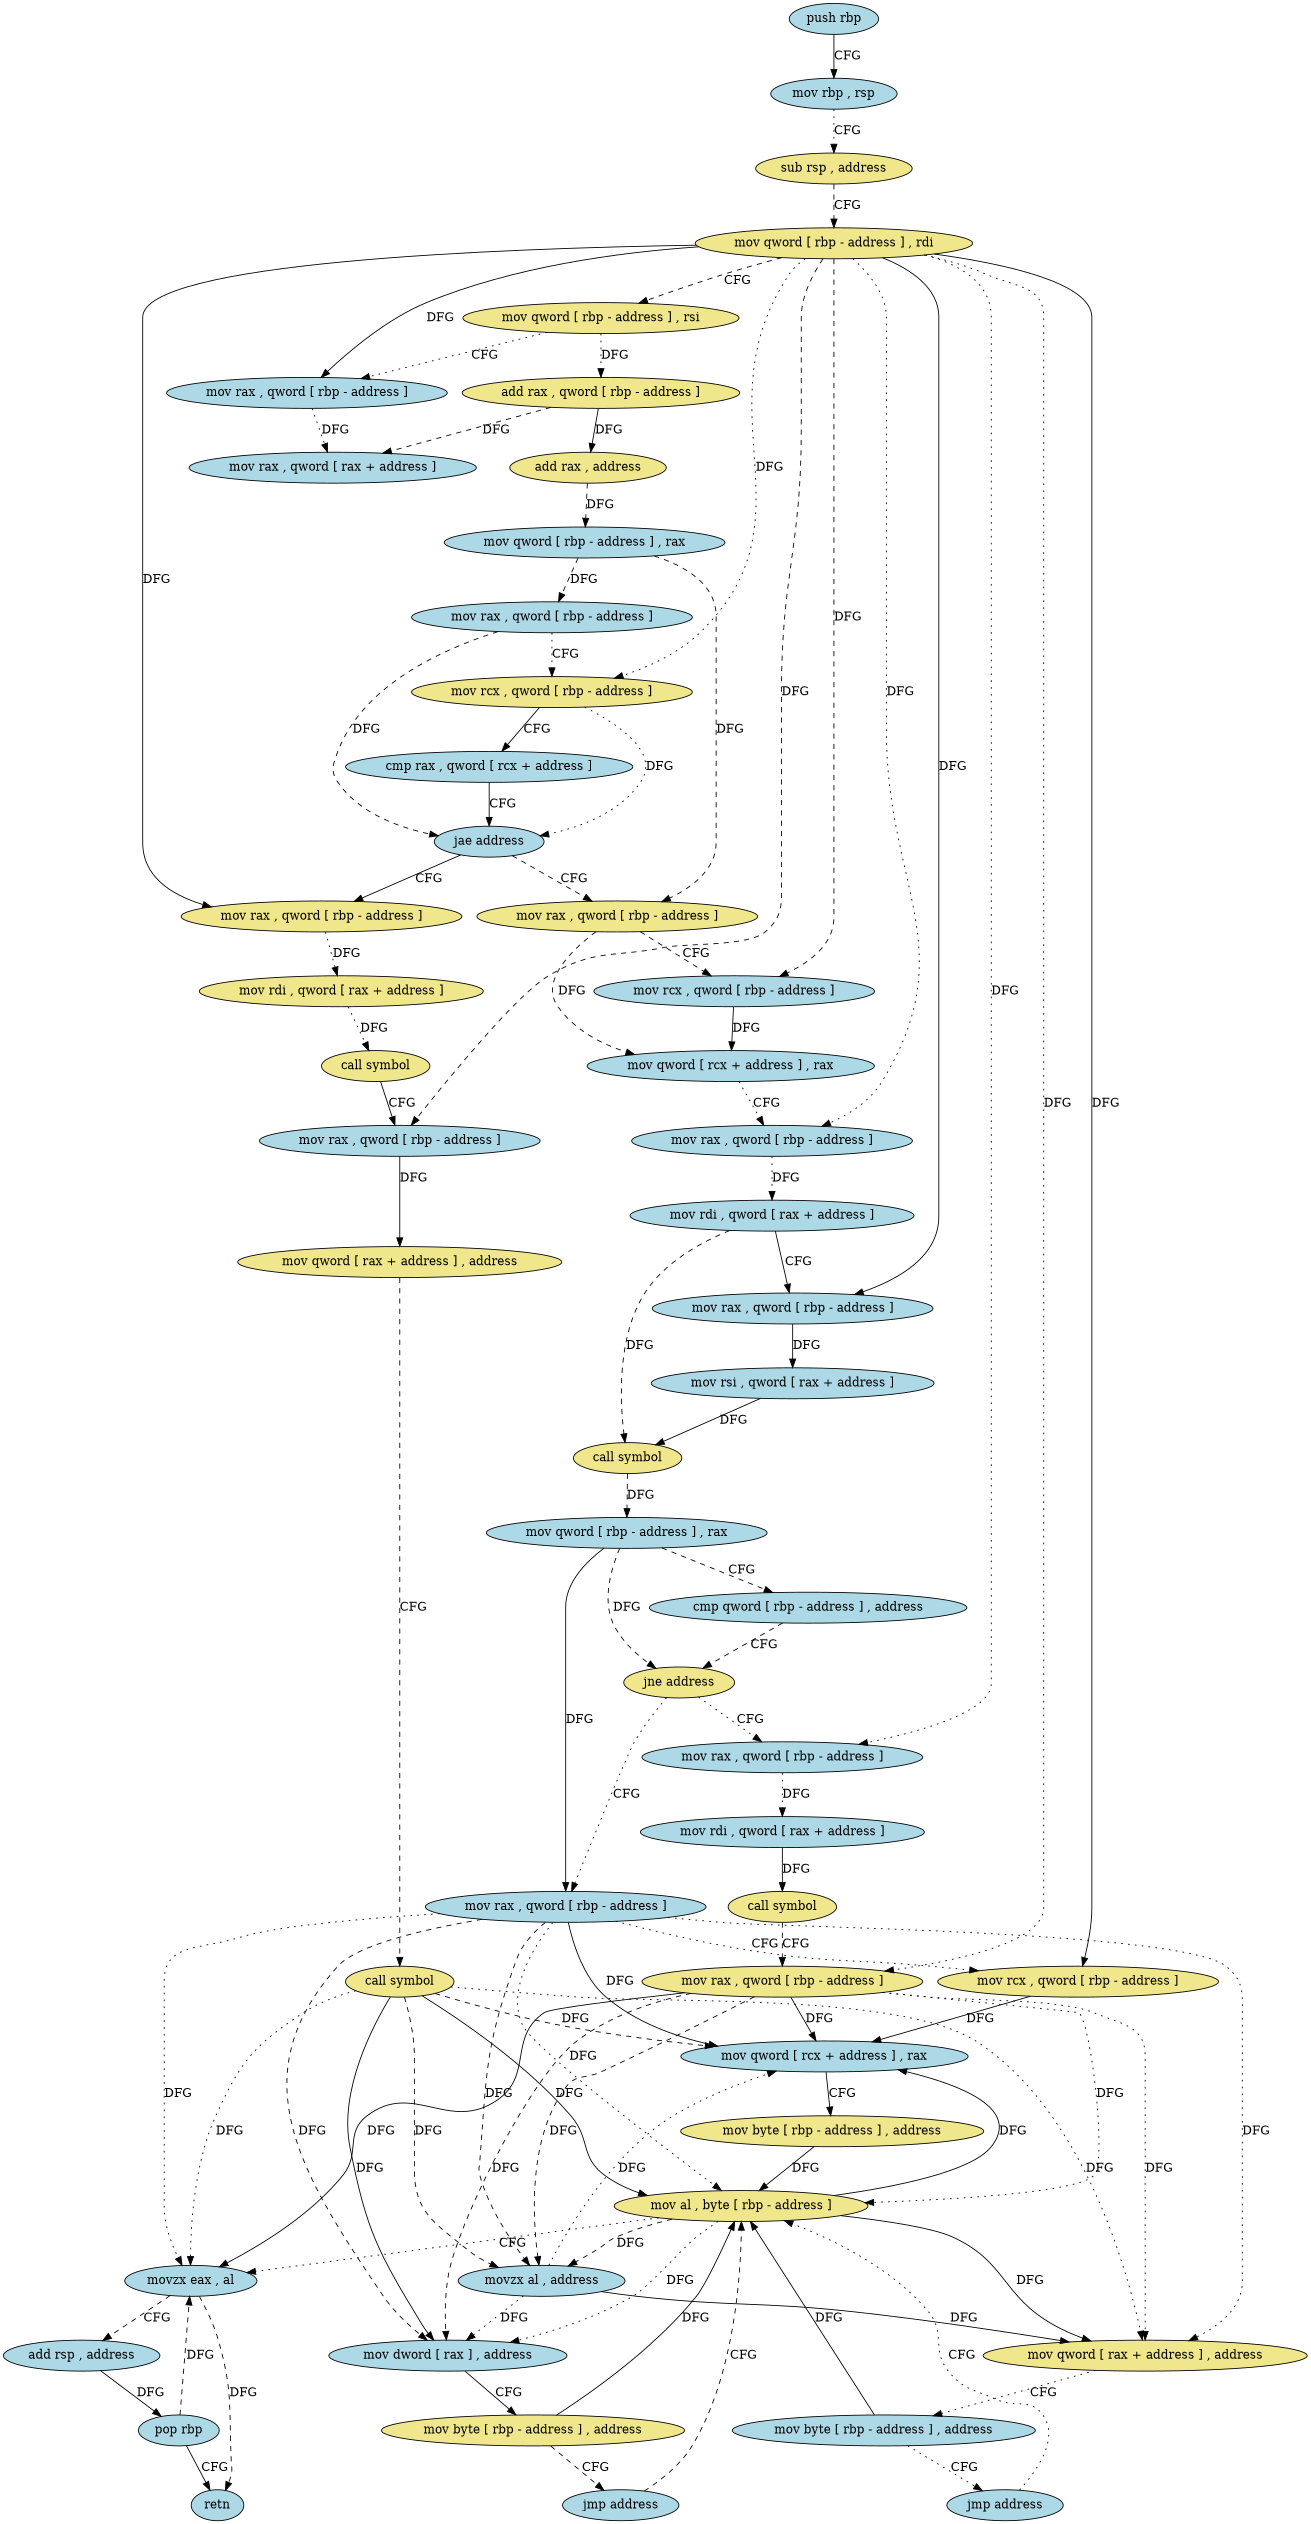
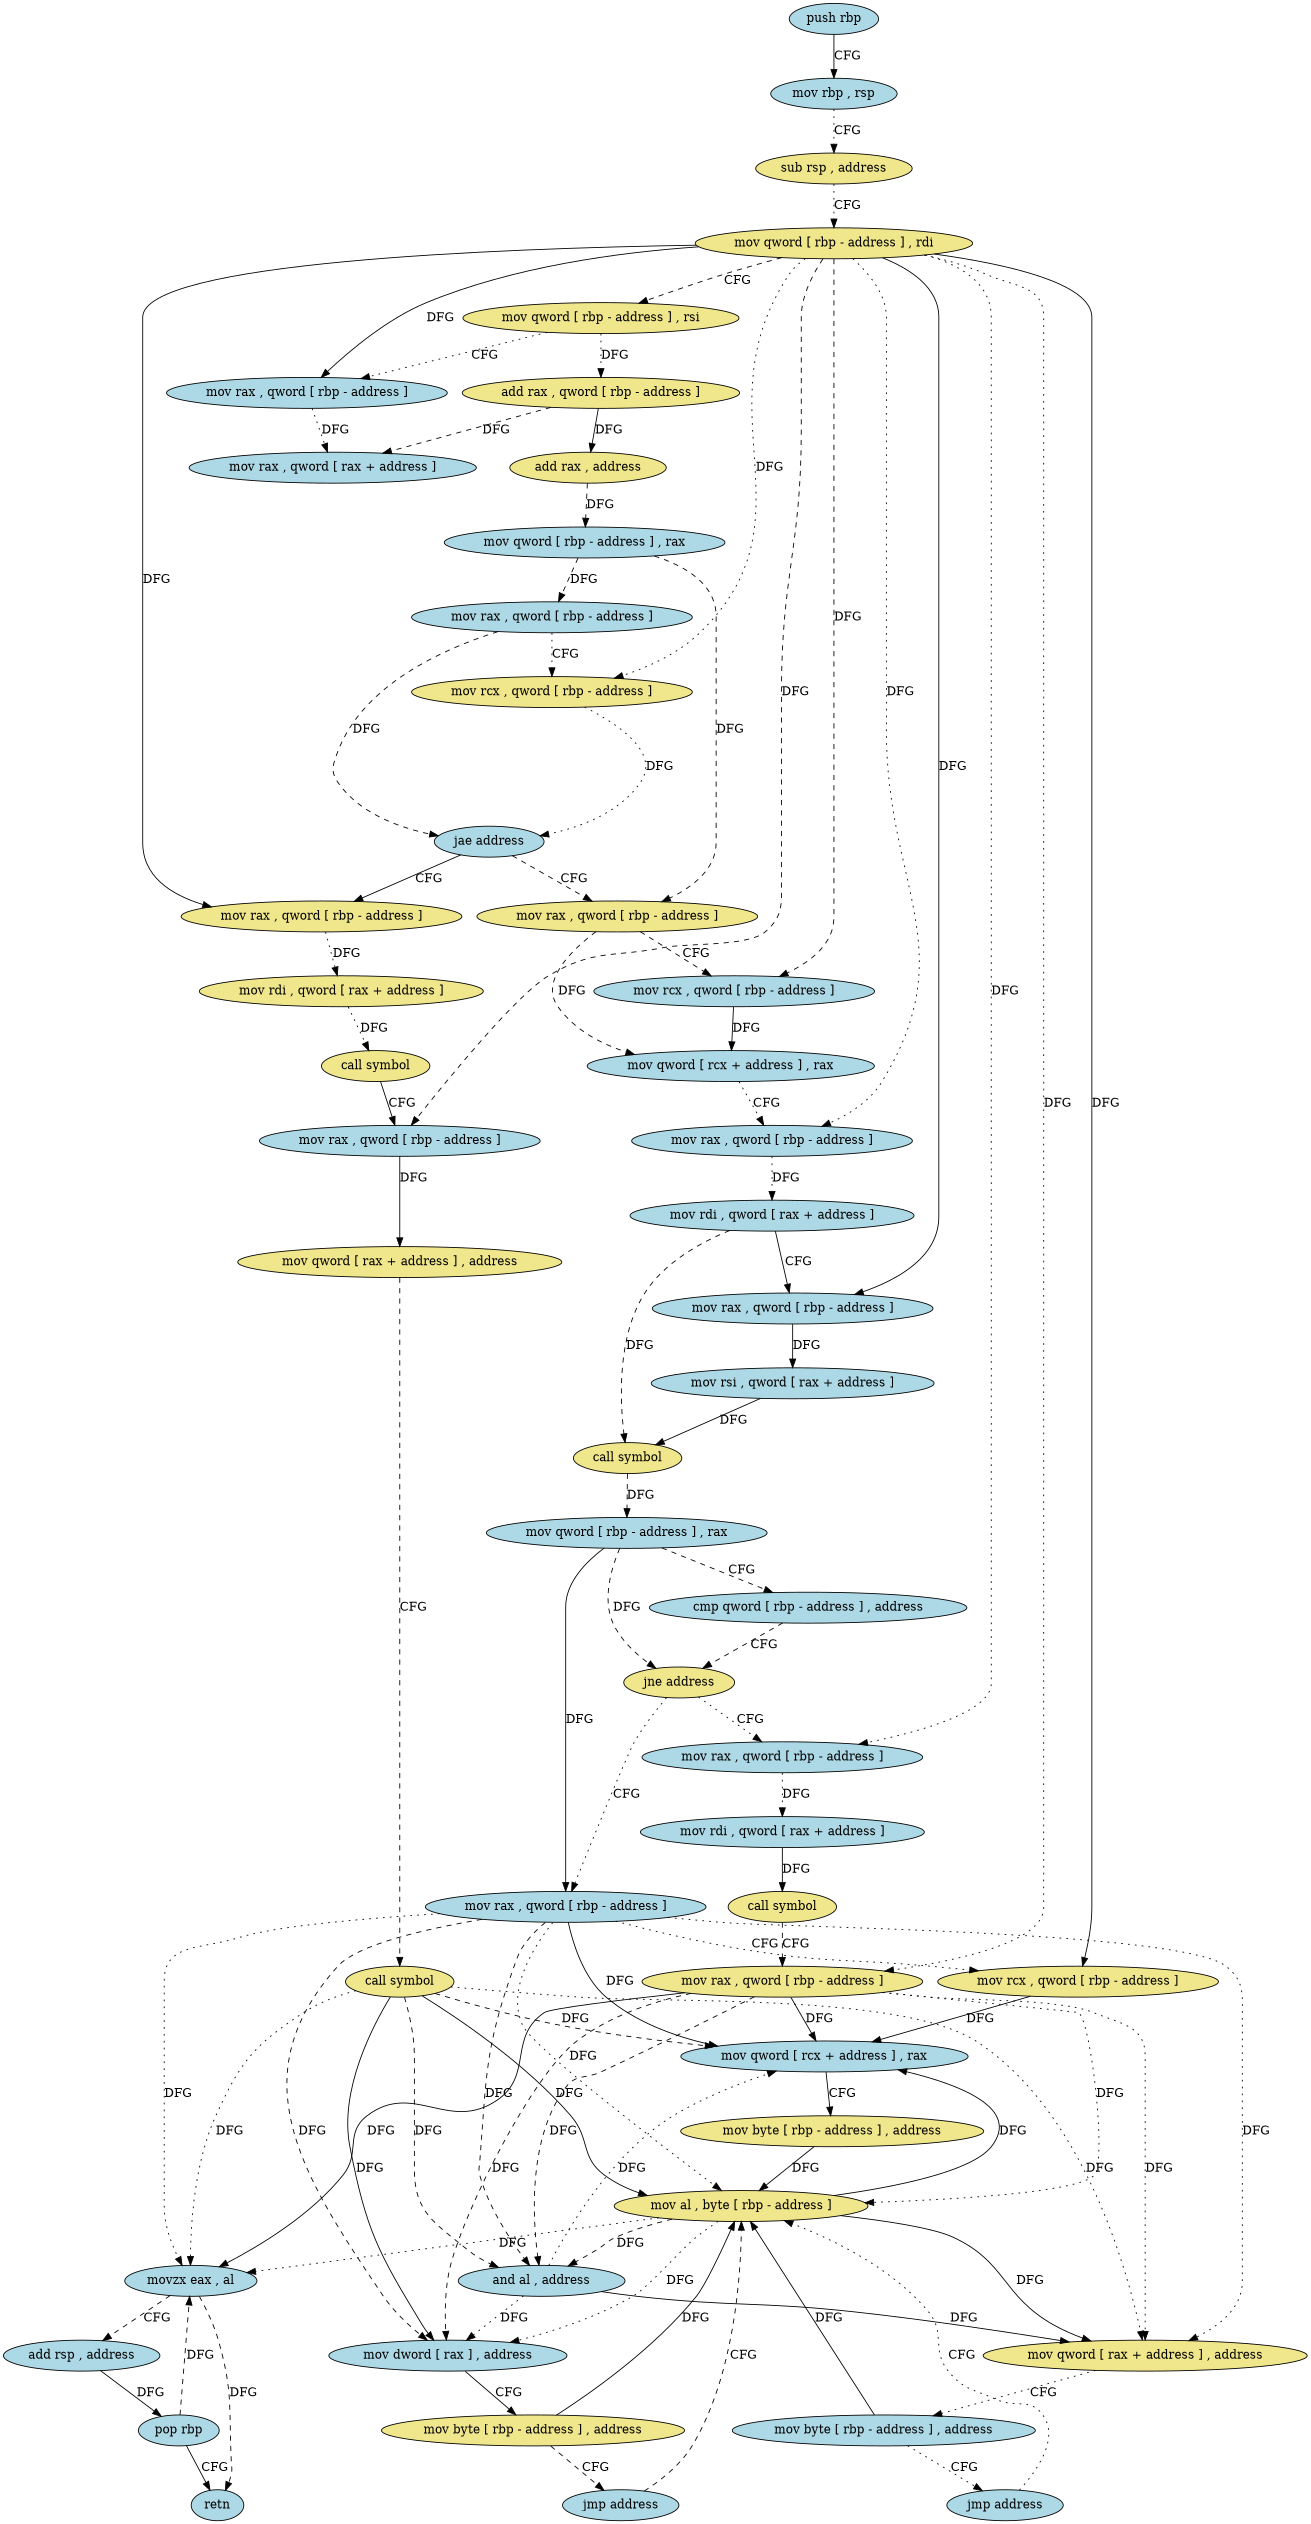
(834, 202) -> (834, 202)
(489, 767) -> none
(513, 2243) -> (513, 2243)
(542, 2281) -> (542, 2281)
